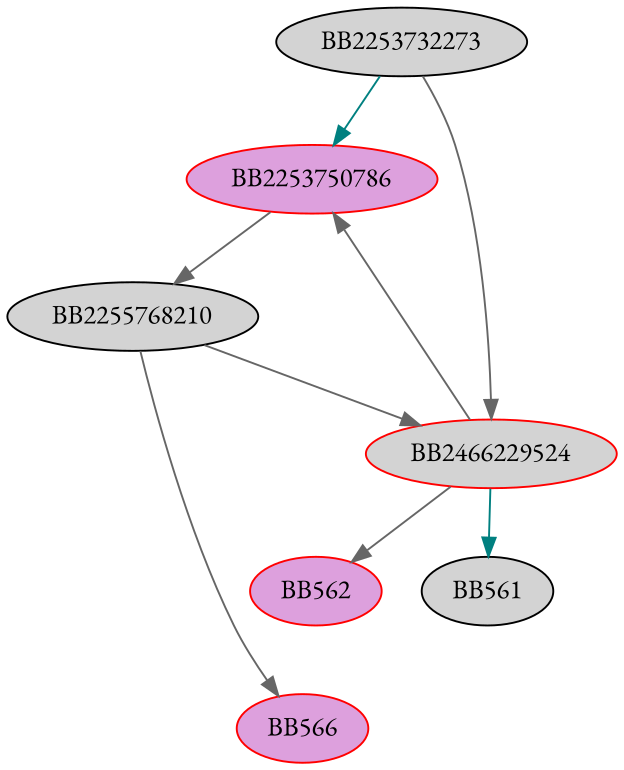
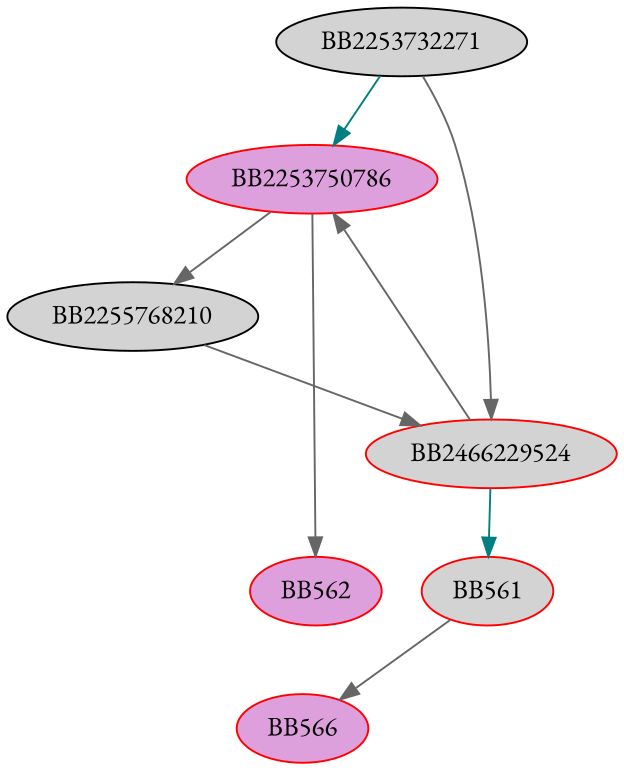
(402, 42) -> (402, 42)
(409, 518) -> (314, 367)
(191, 521) -> (403, 654)
(487, 591) -> (487, 591)
